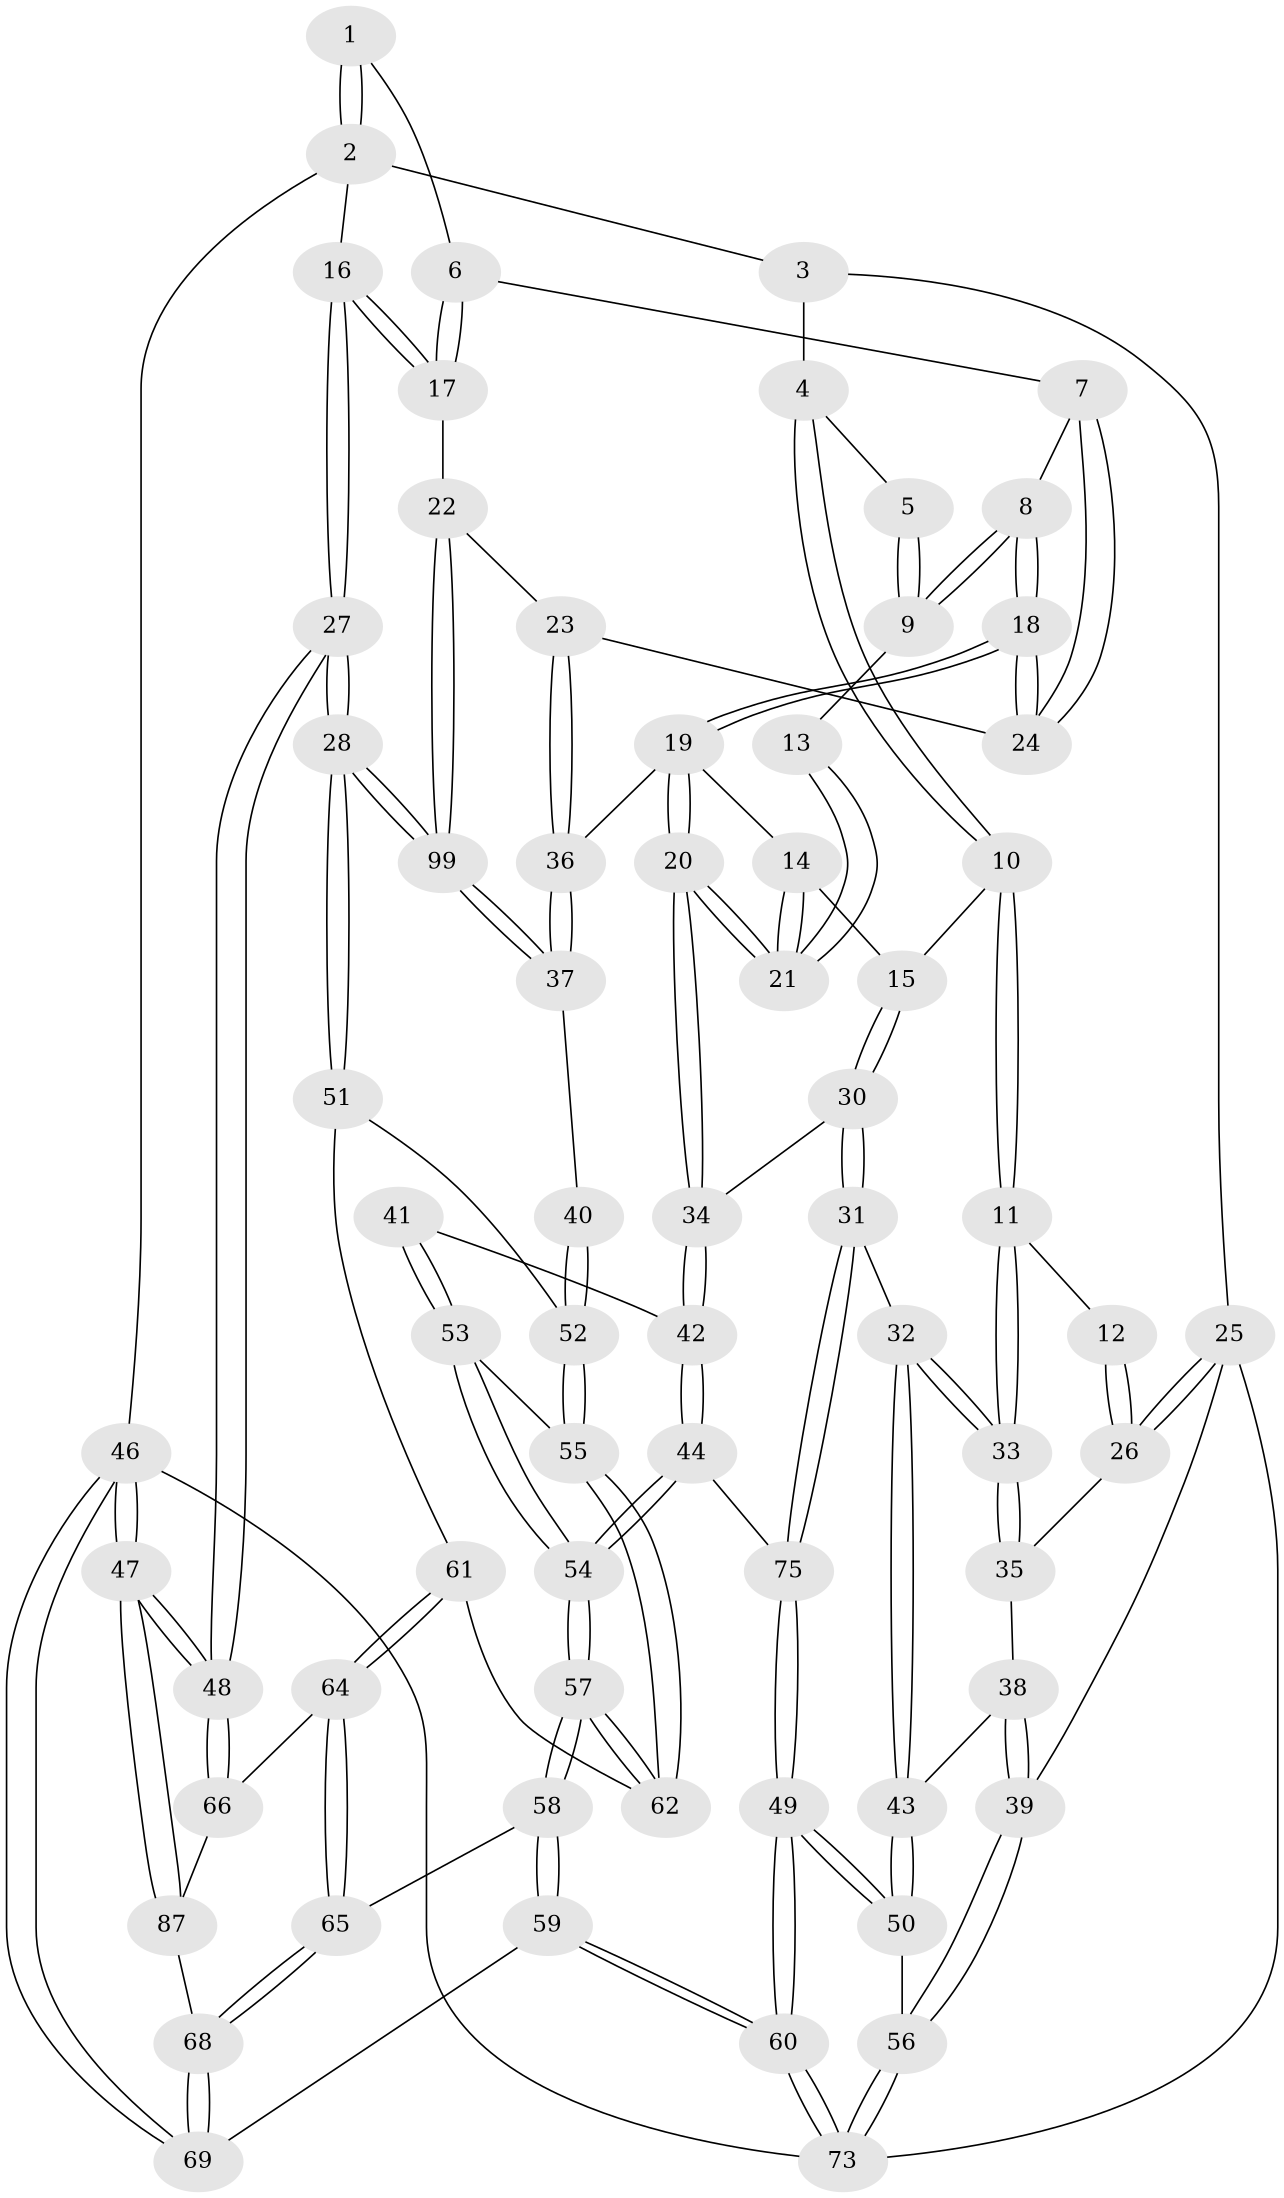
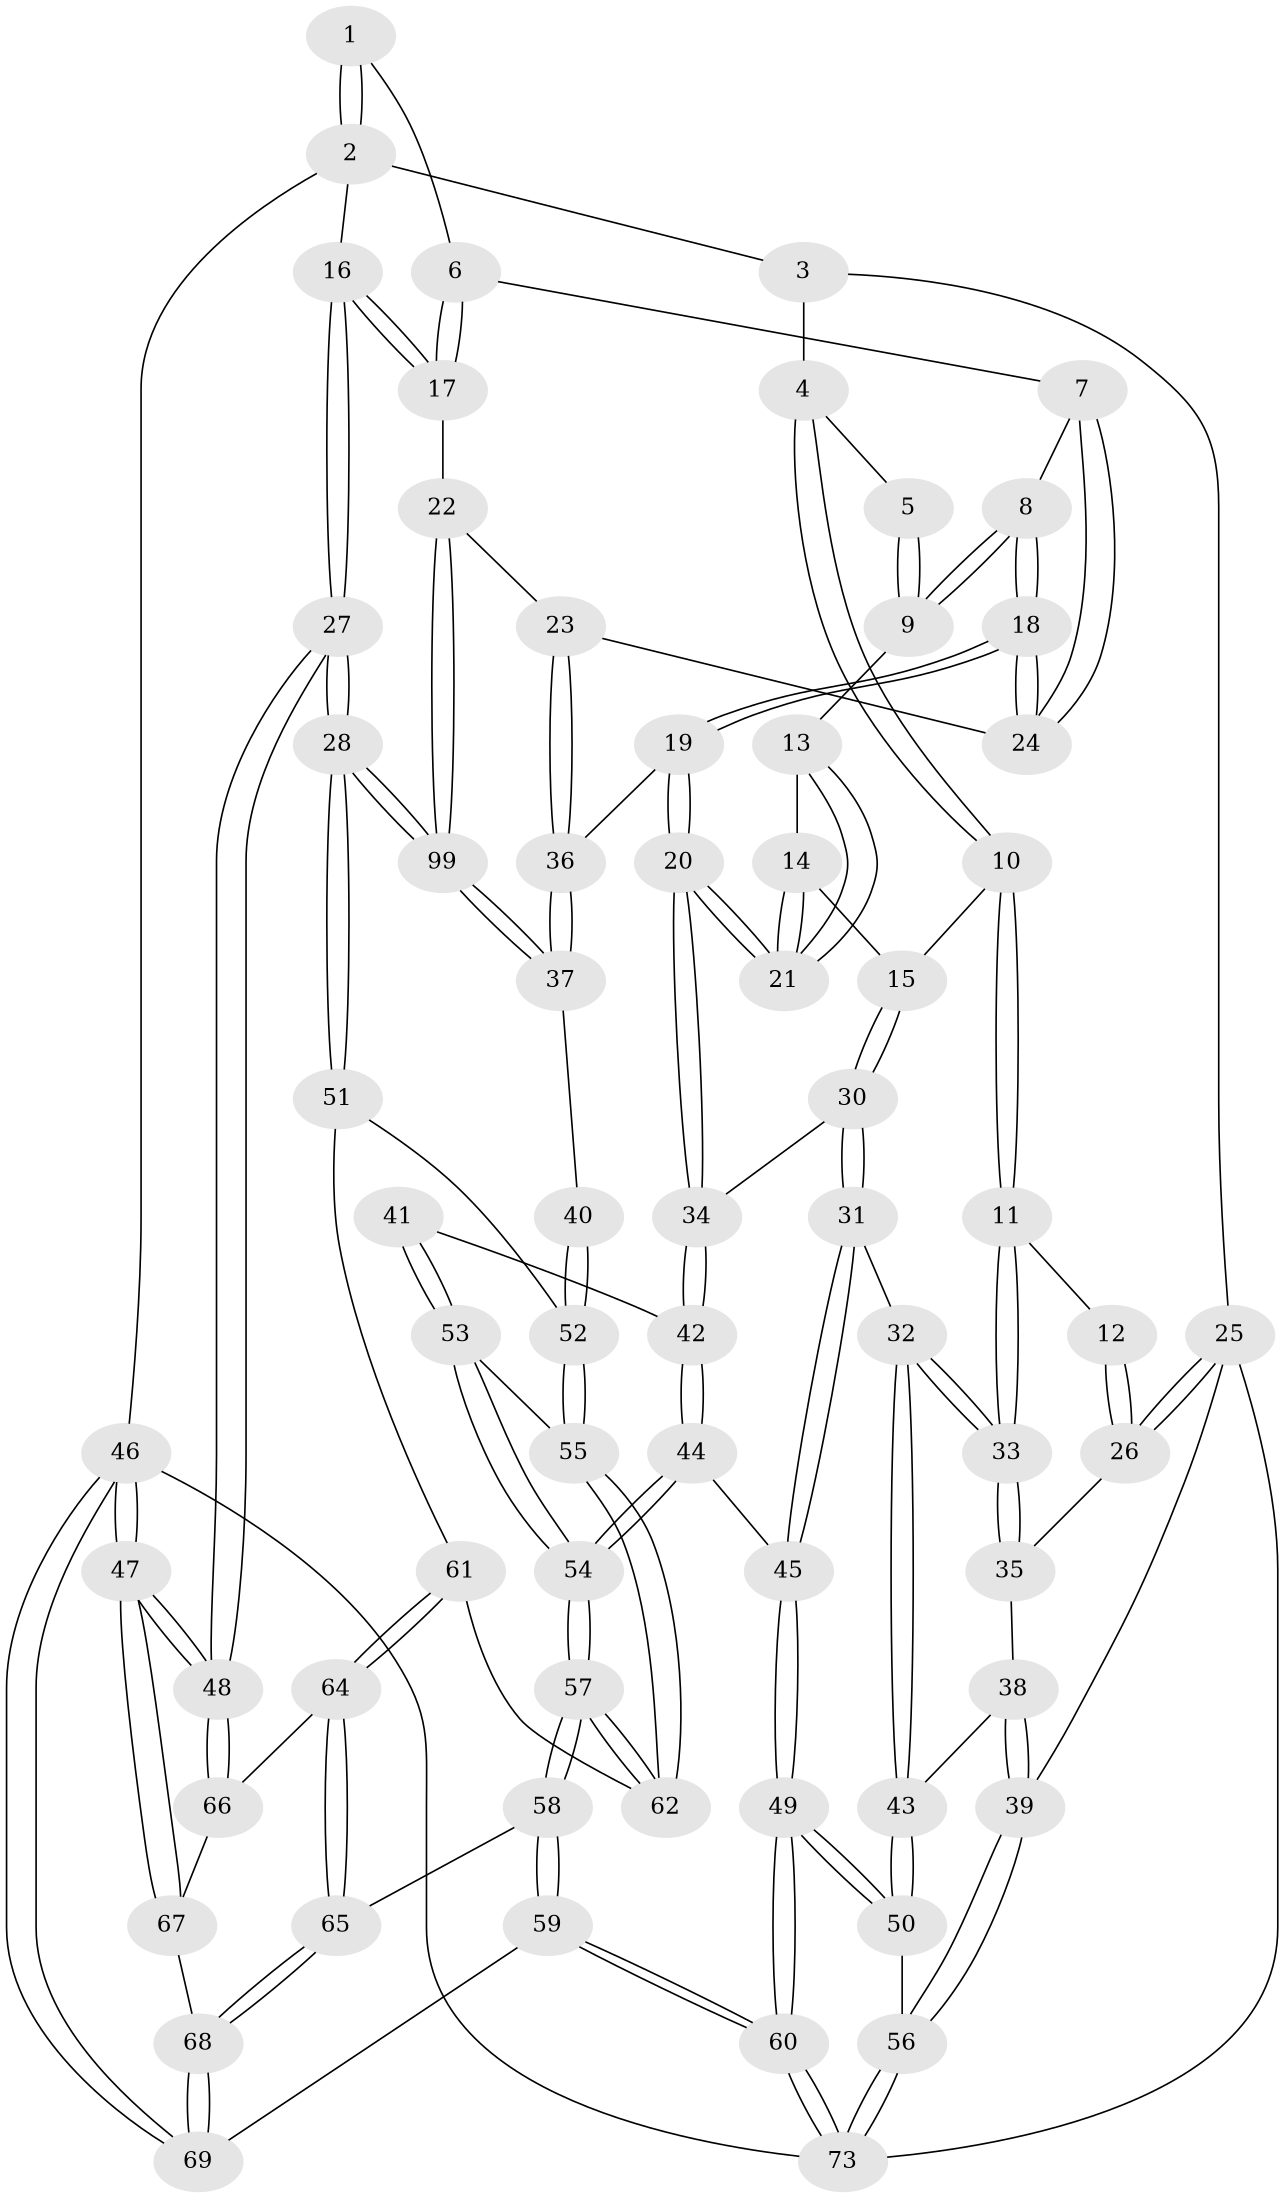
(738, 804) -> (797, 804)
(789, 1571) -> (789, 1571)
(172, 1926) -> (172, 1926)
